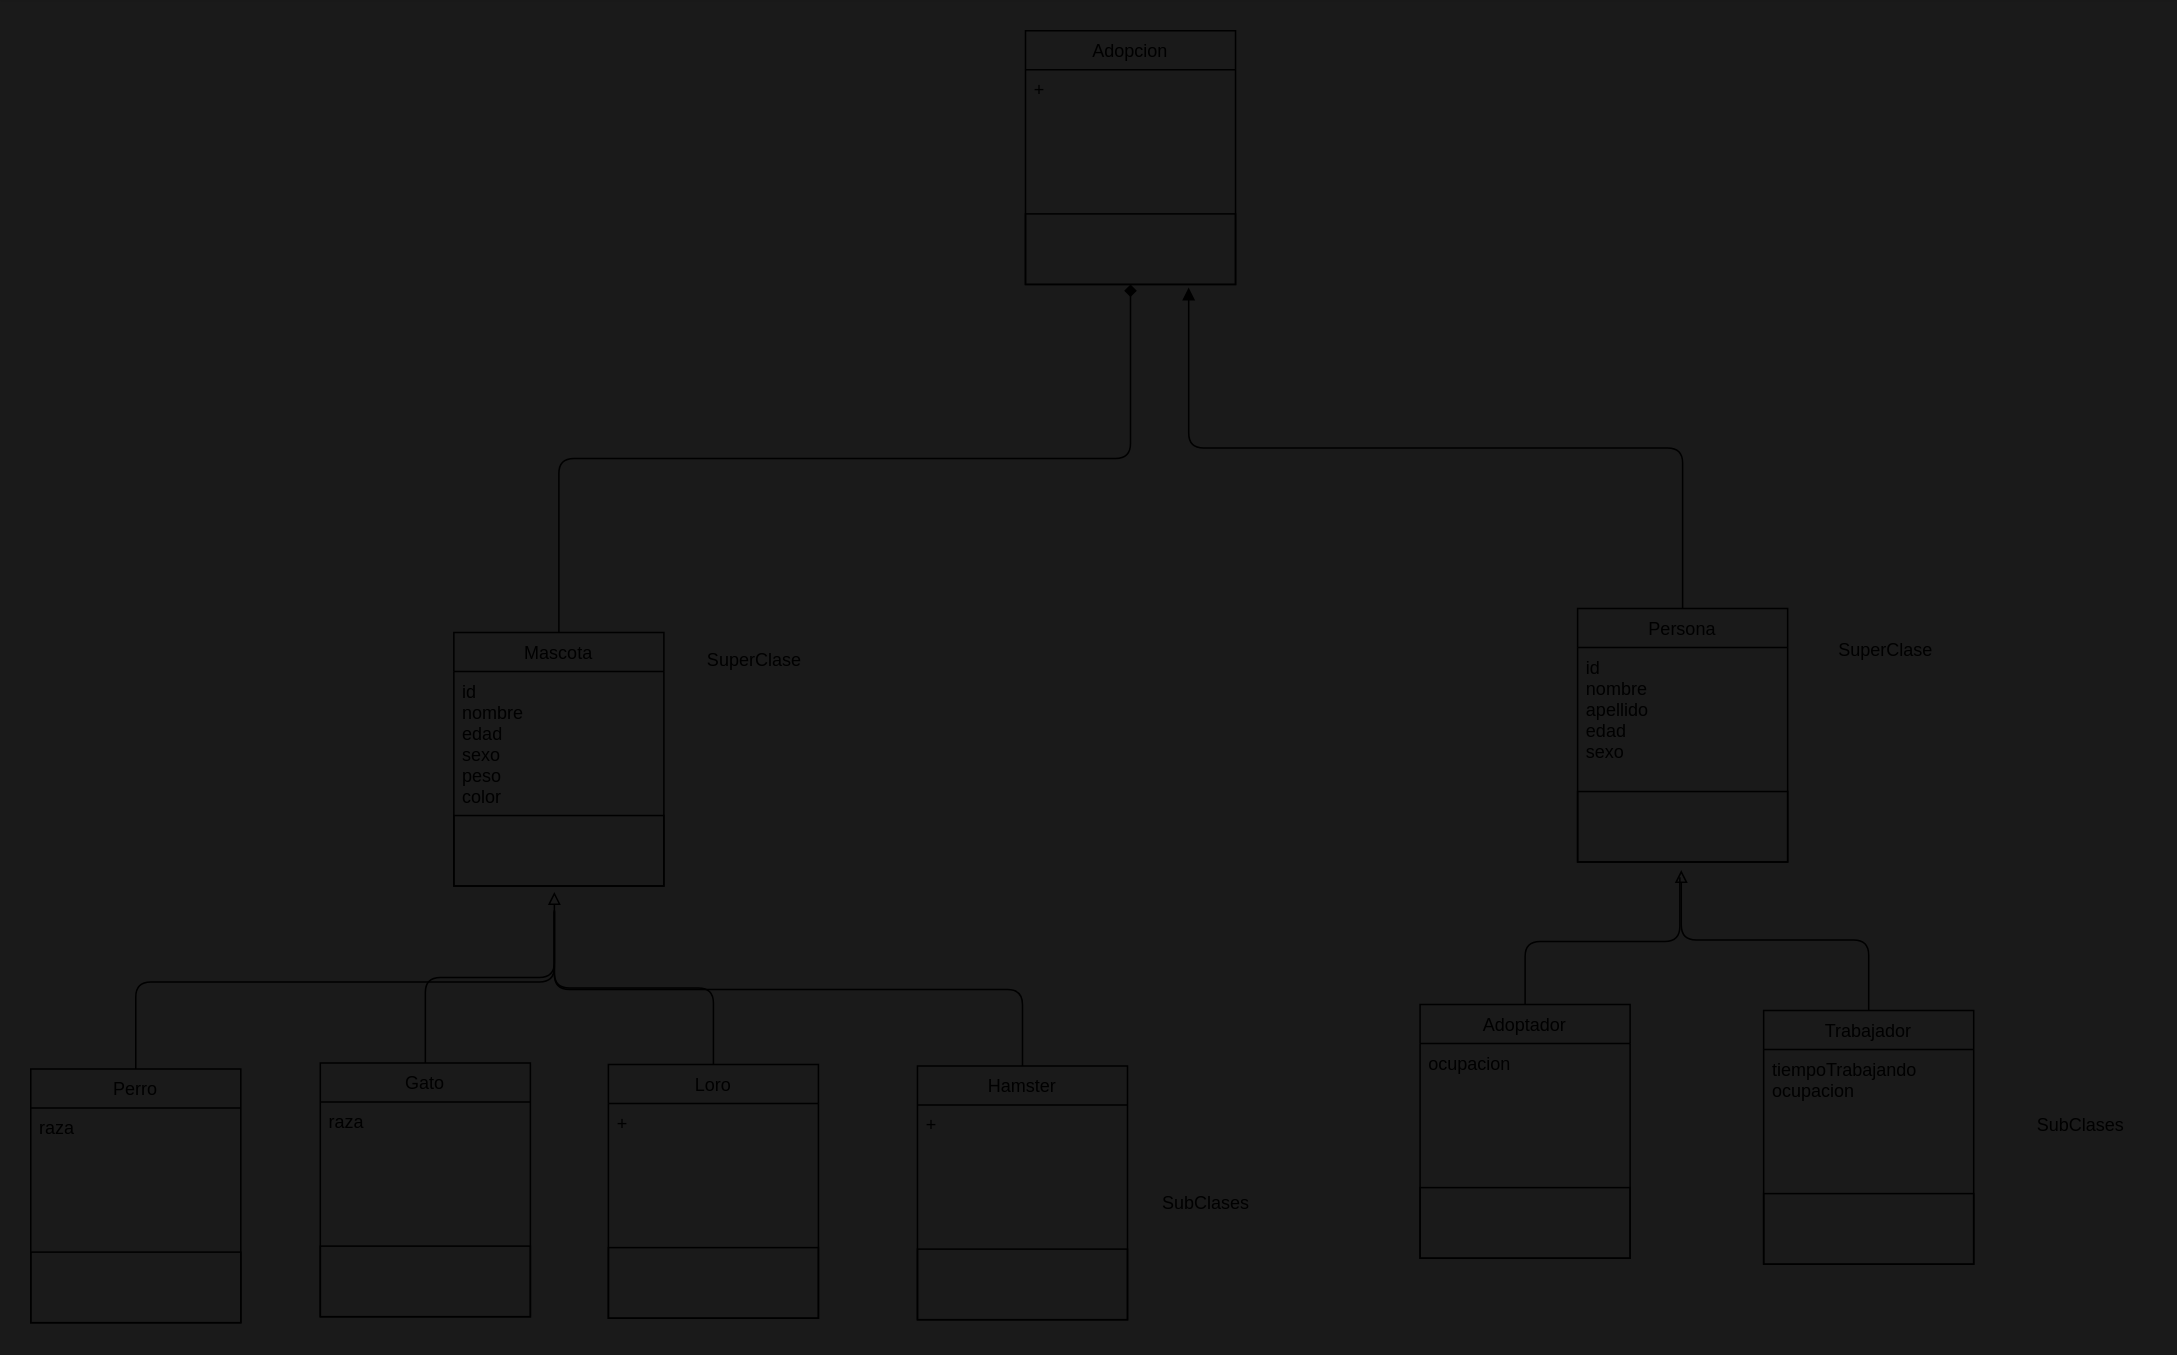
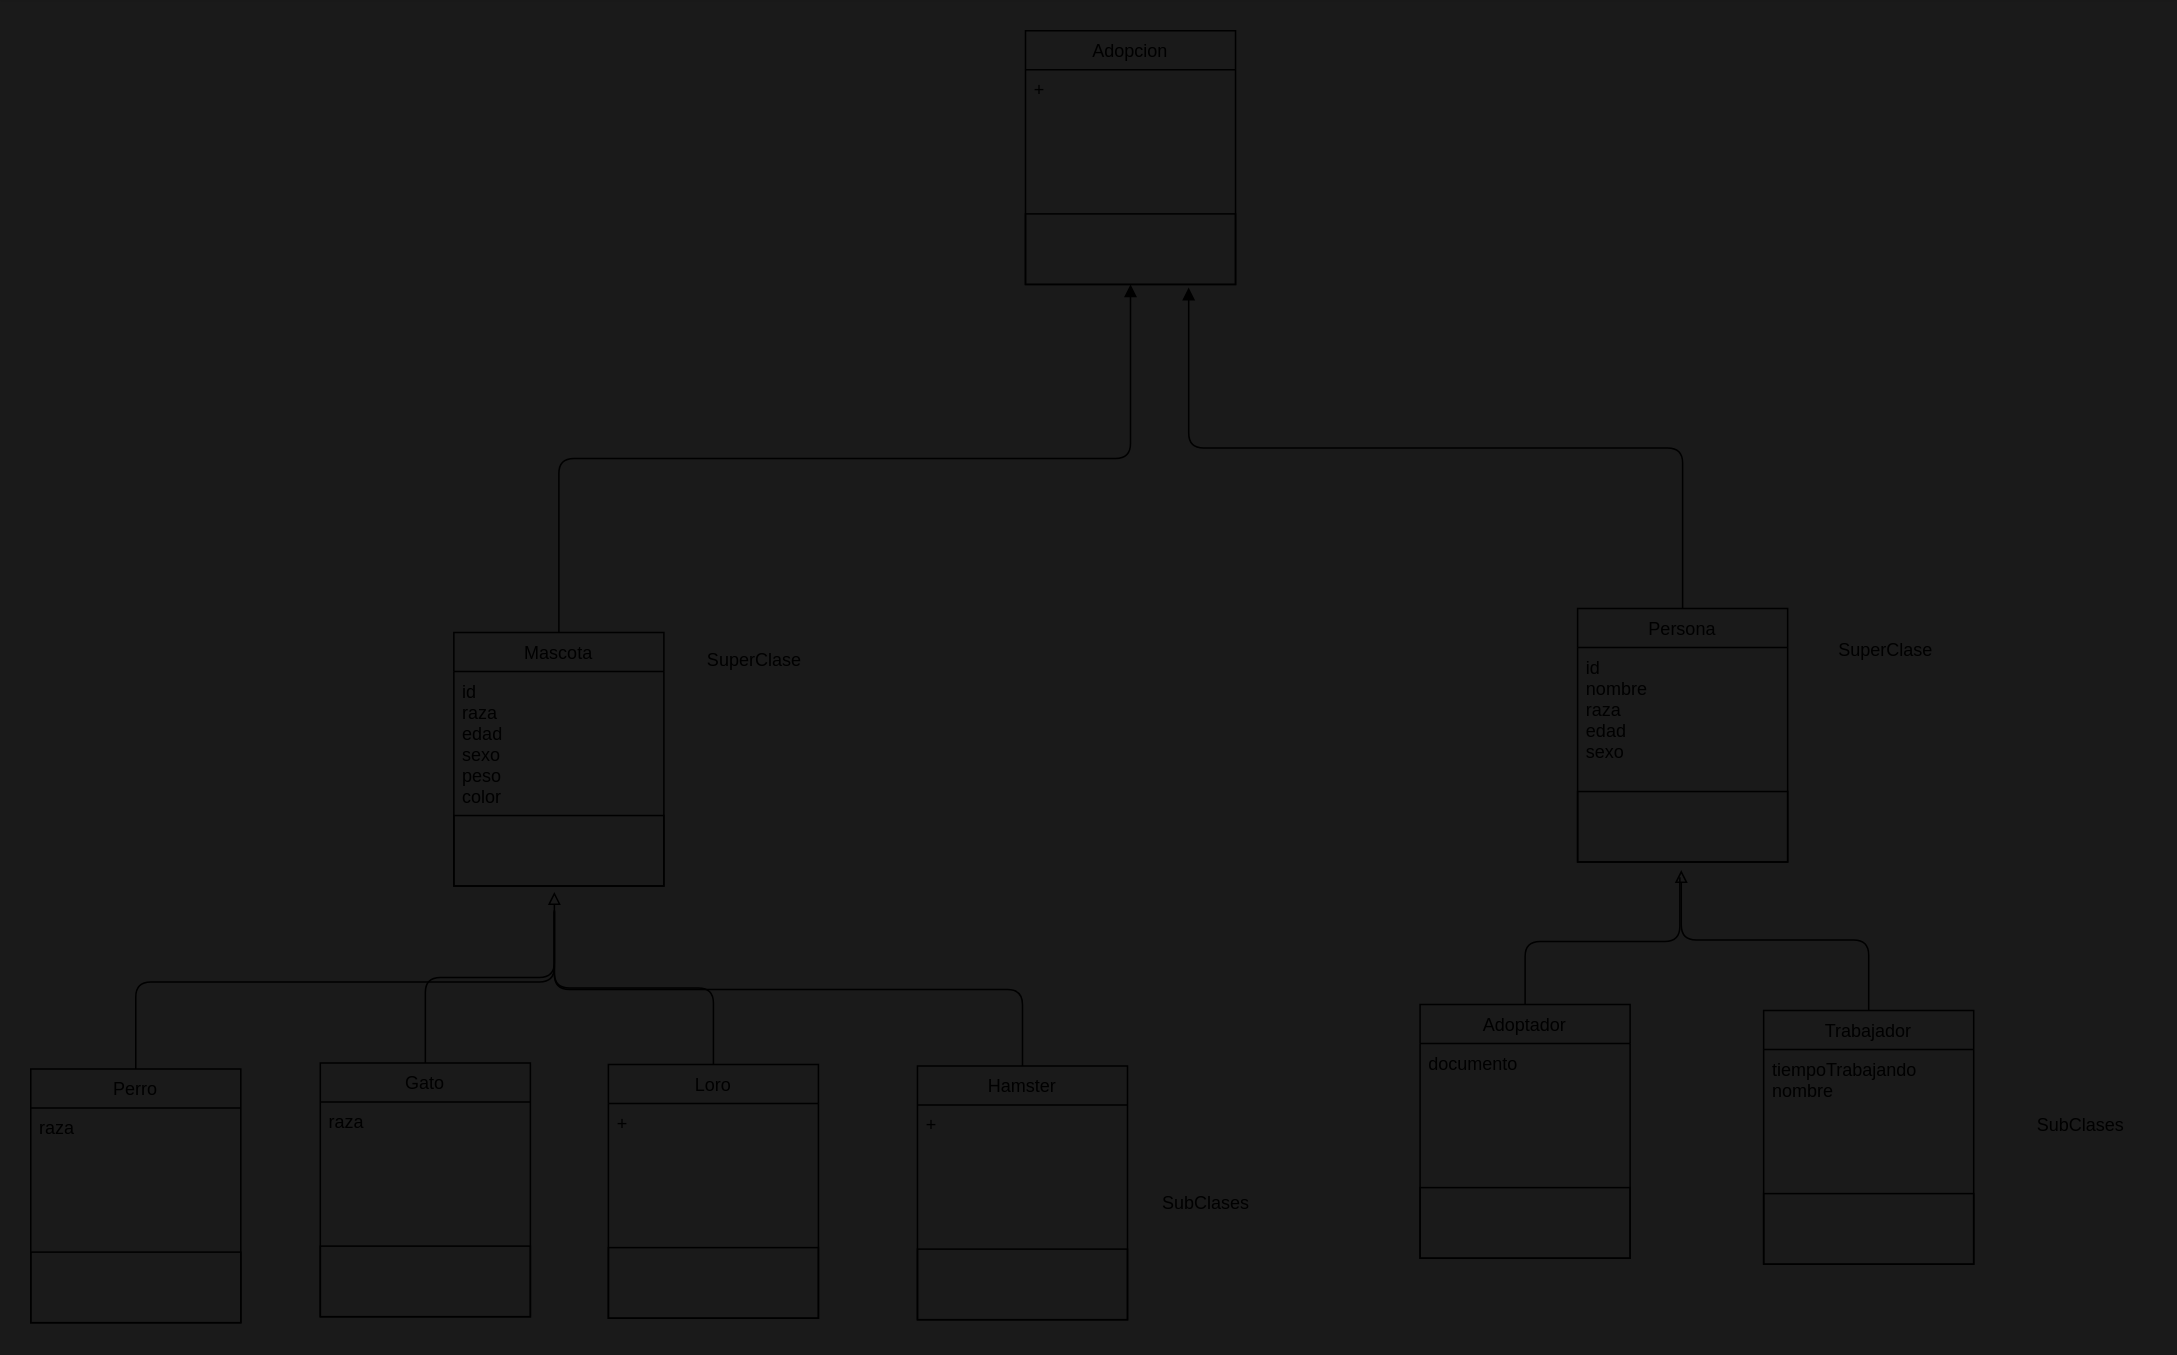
(1130, 297) -> (1130, 297)
(1593, 668) -> (1593, 668)
(470, 692) -> (470, 692)
(1471, 1064) -> (1473, 1064)
(1850, 1070) -> (1850, 1070)
